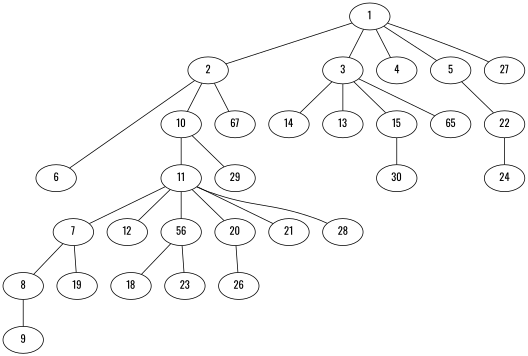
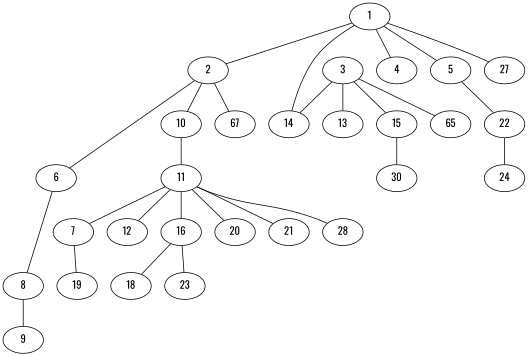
(356, 43) -> (313, 61)
(235, 178) -> none
(181, 232) -> (181, 232)
(48, 259) -> (40, 232)
(239, 286) -> none
